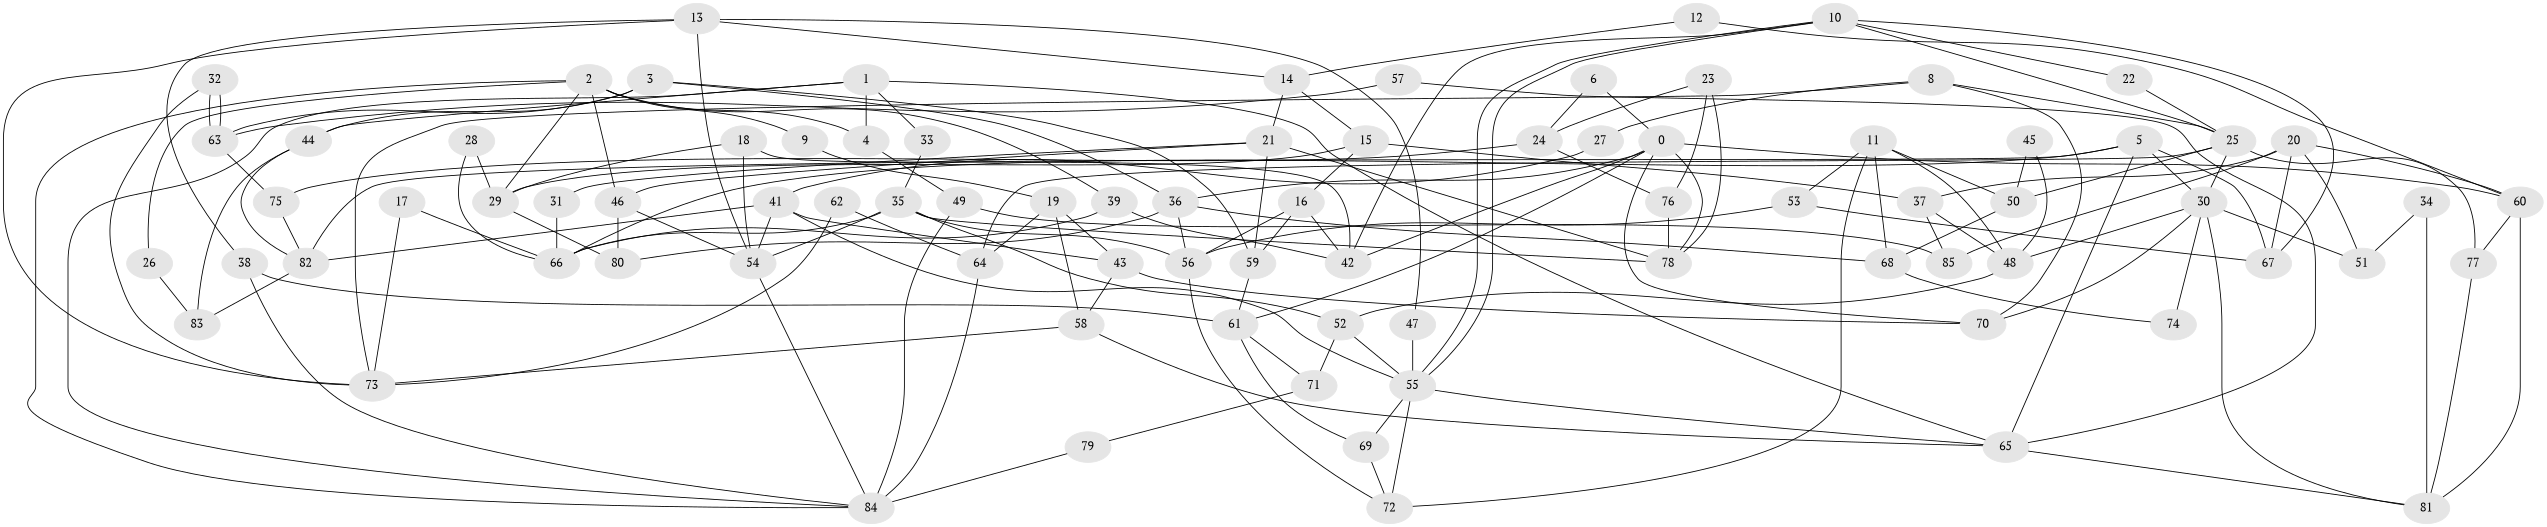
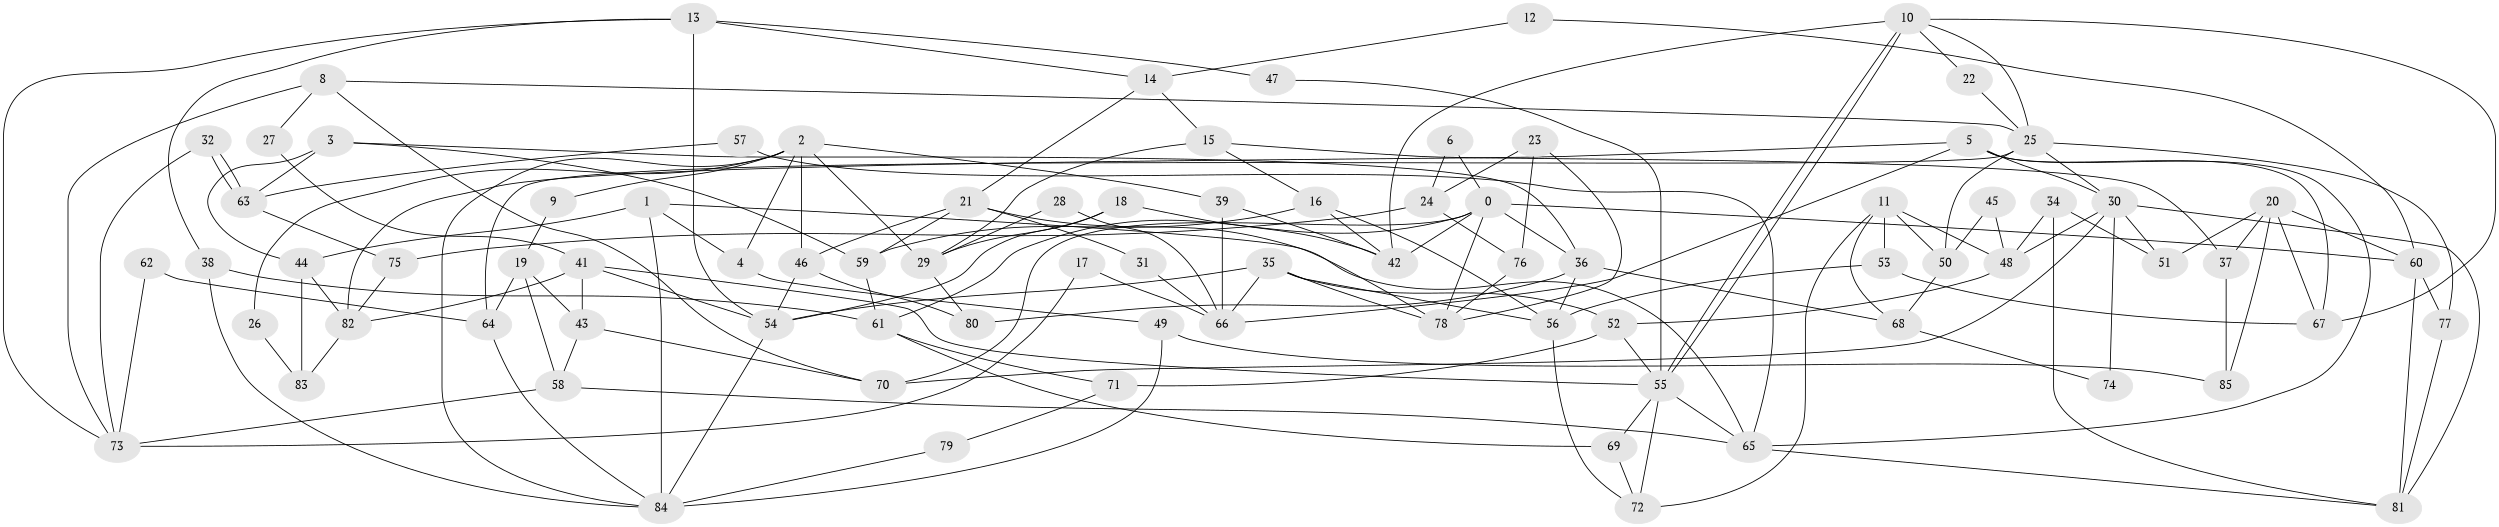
(927, 141) -> none
(1965, 233) -> (2034, 228)
